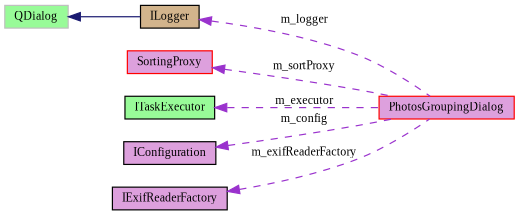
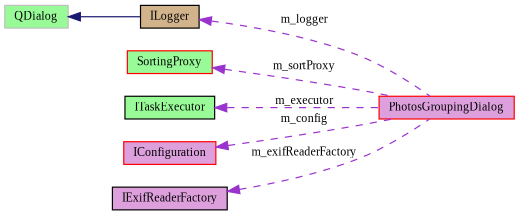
(170, 62) -> (170, 62)
(170, 153) -> (170, 153)
